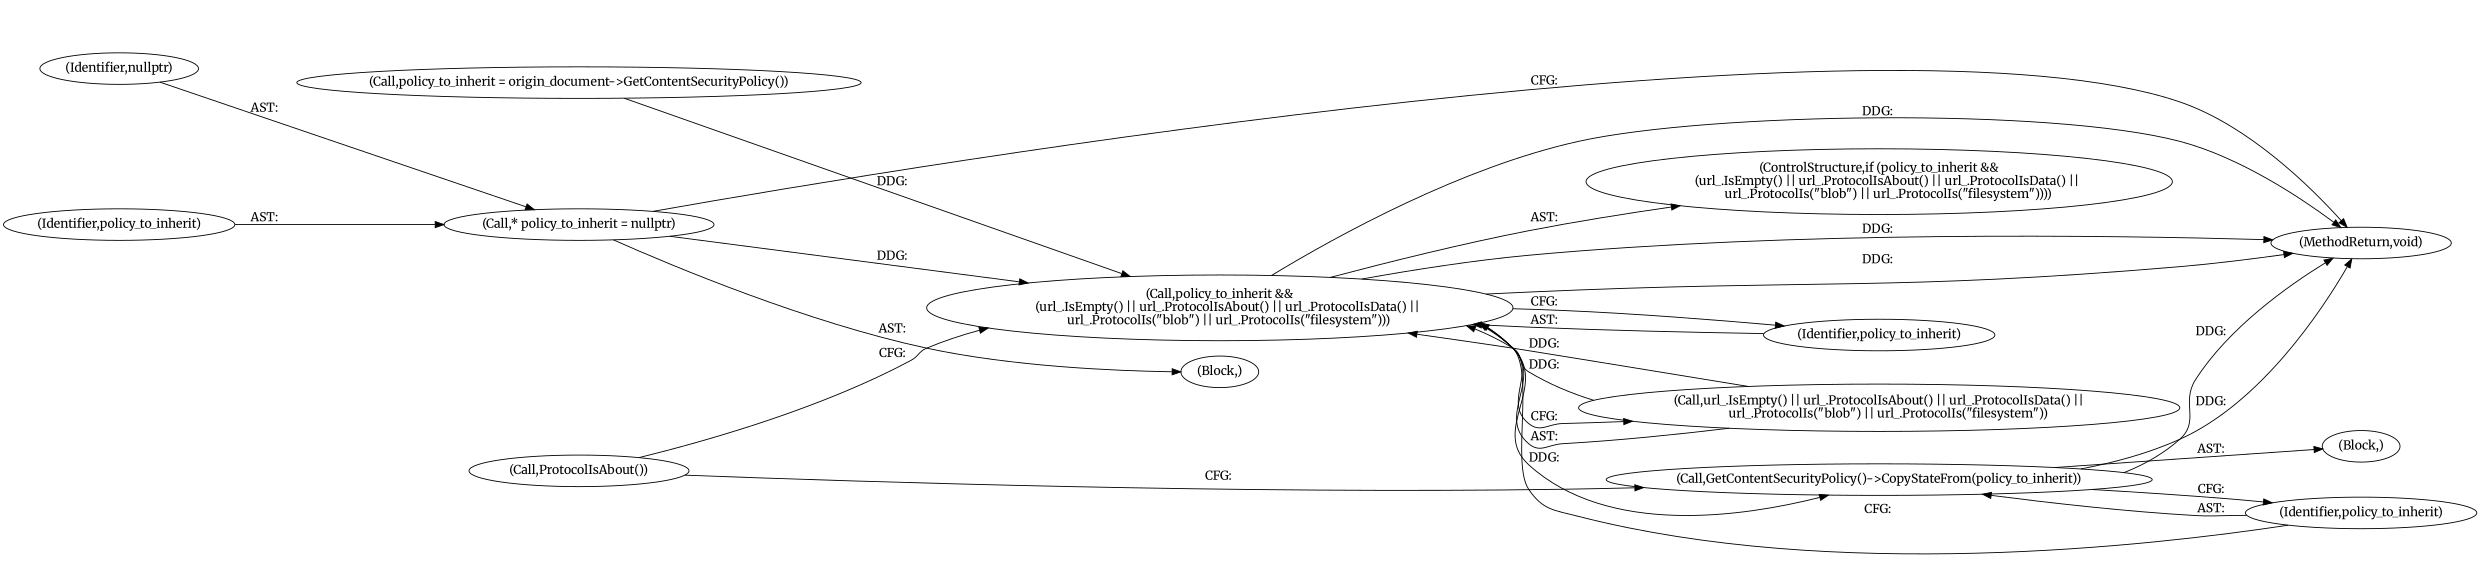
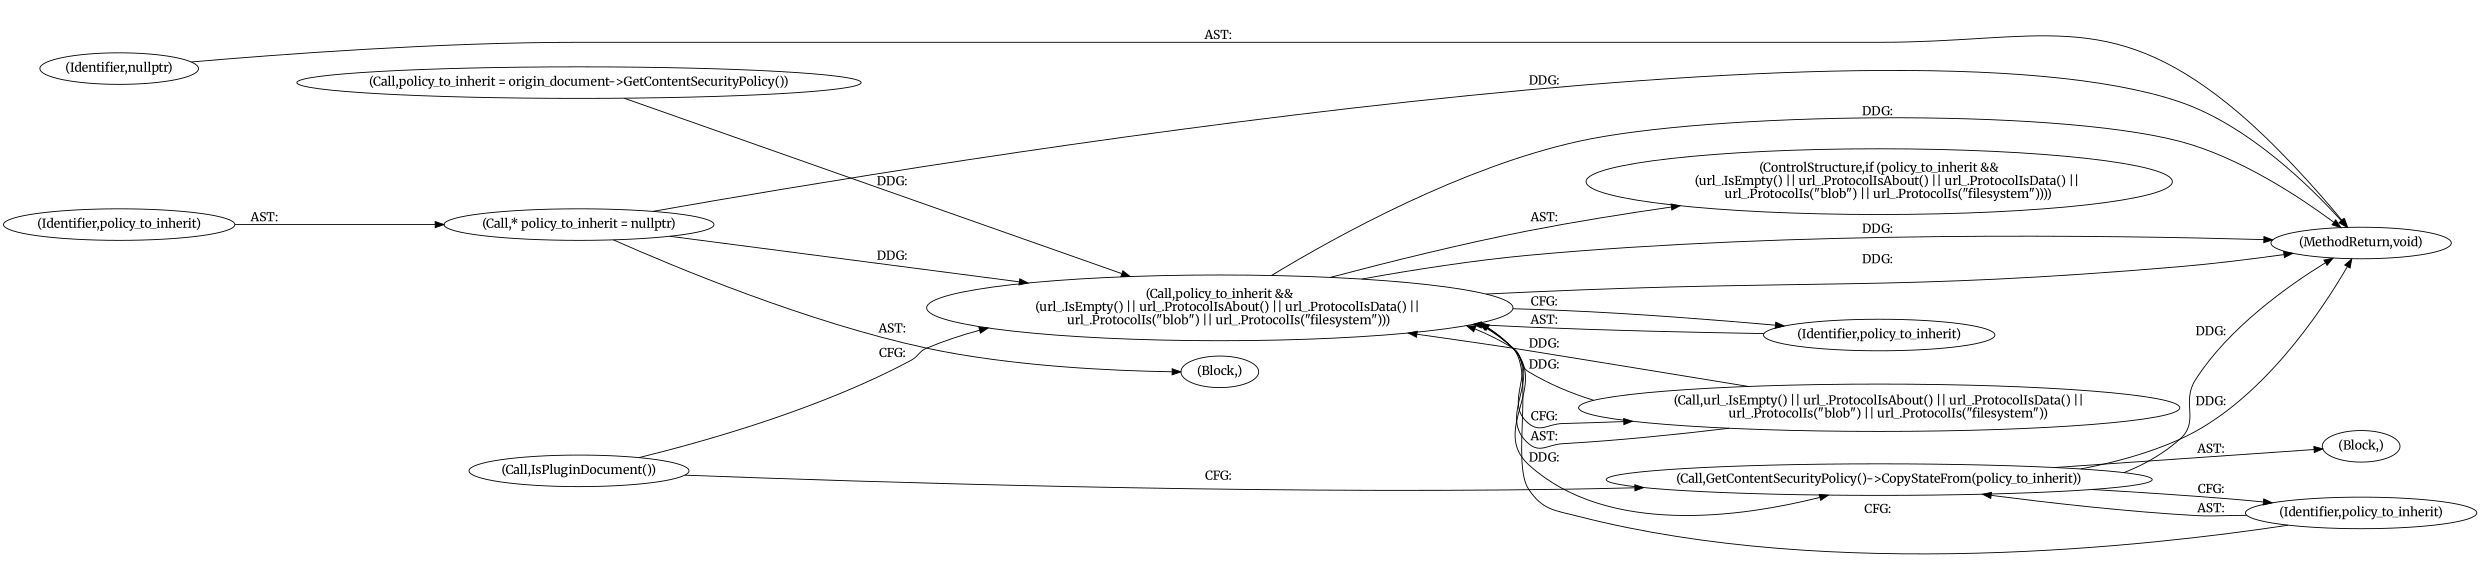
(1546, 81) -> (1546, 81)
(343, 144) -> (1299, 42)
(579, 471) -> (579, 471)
